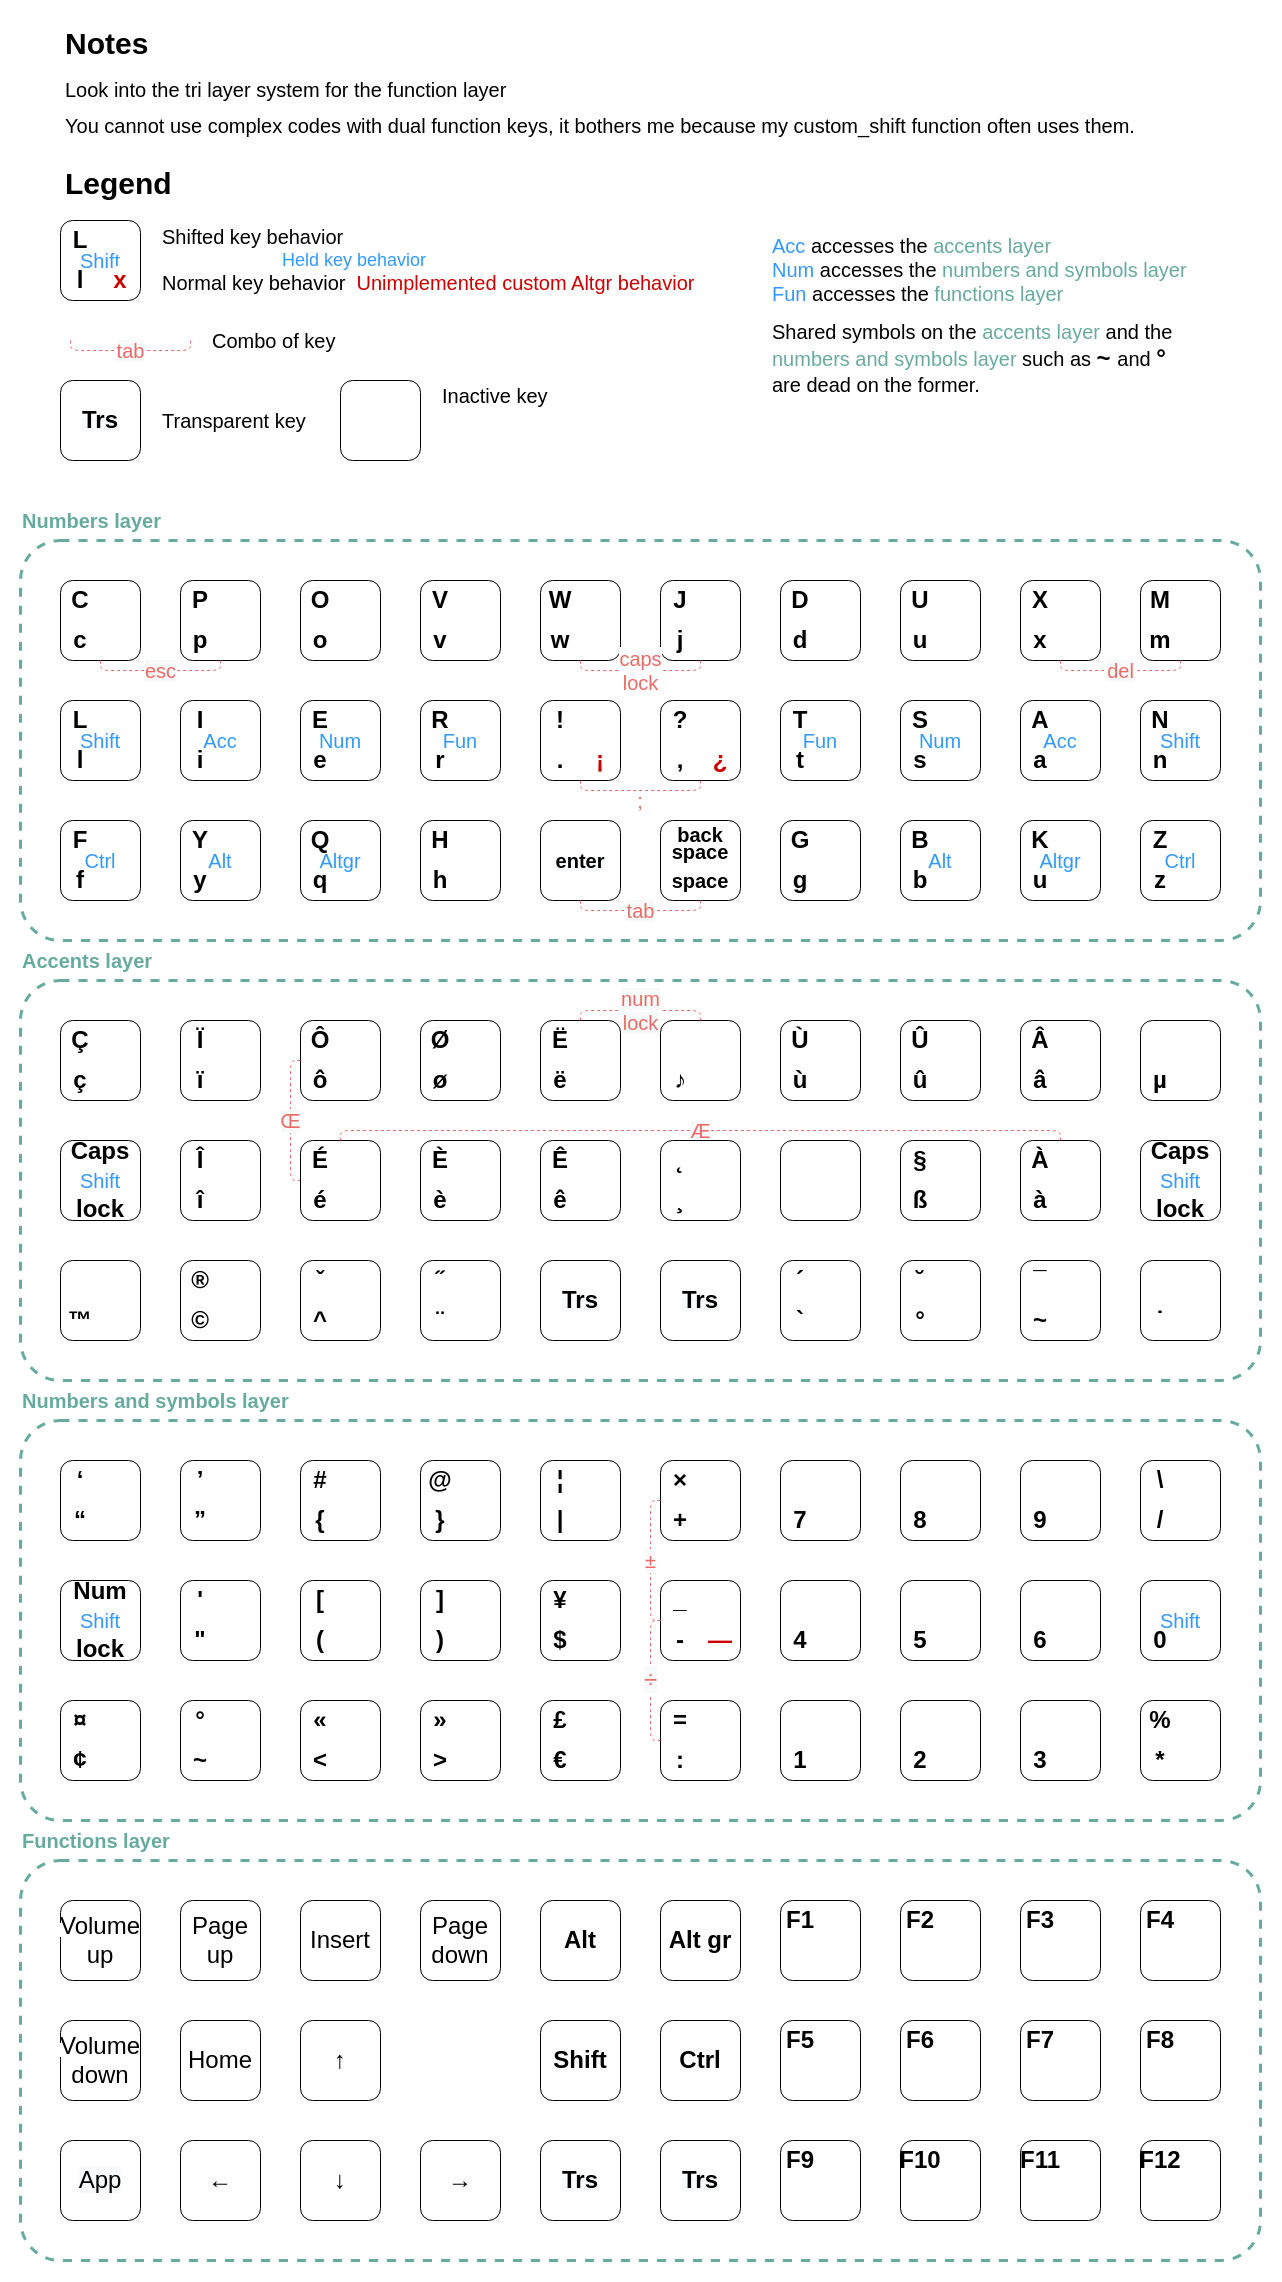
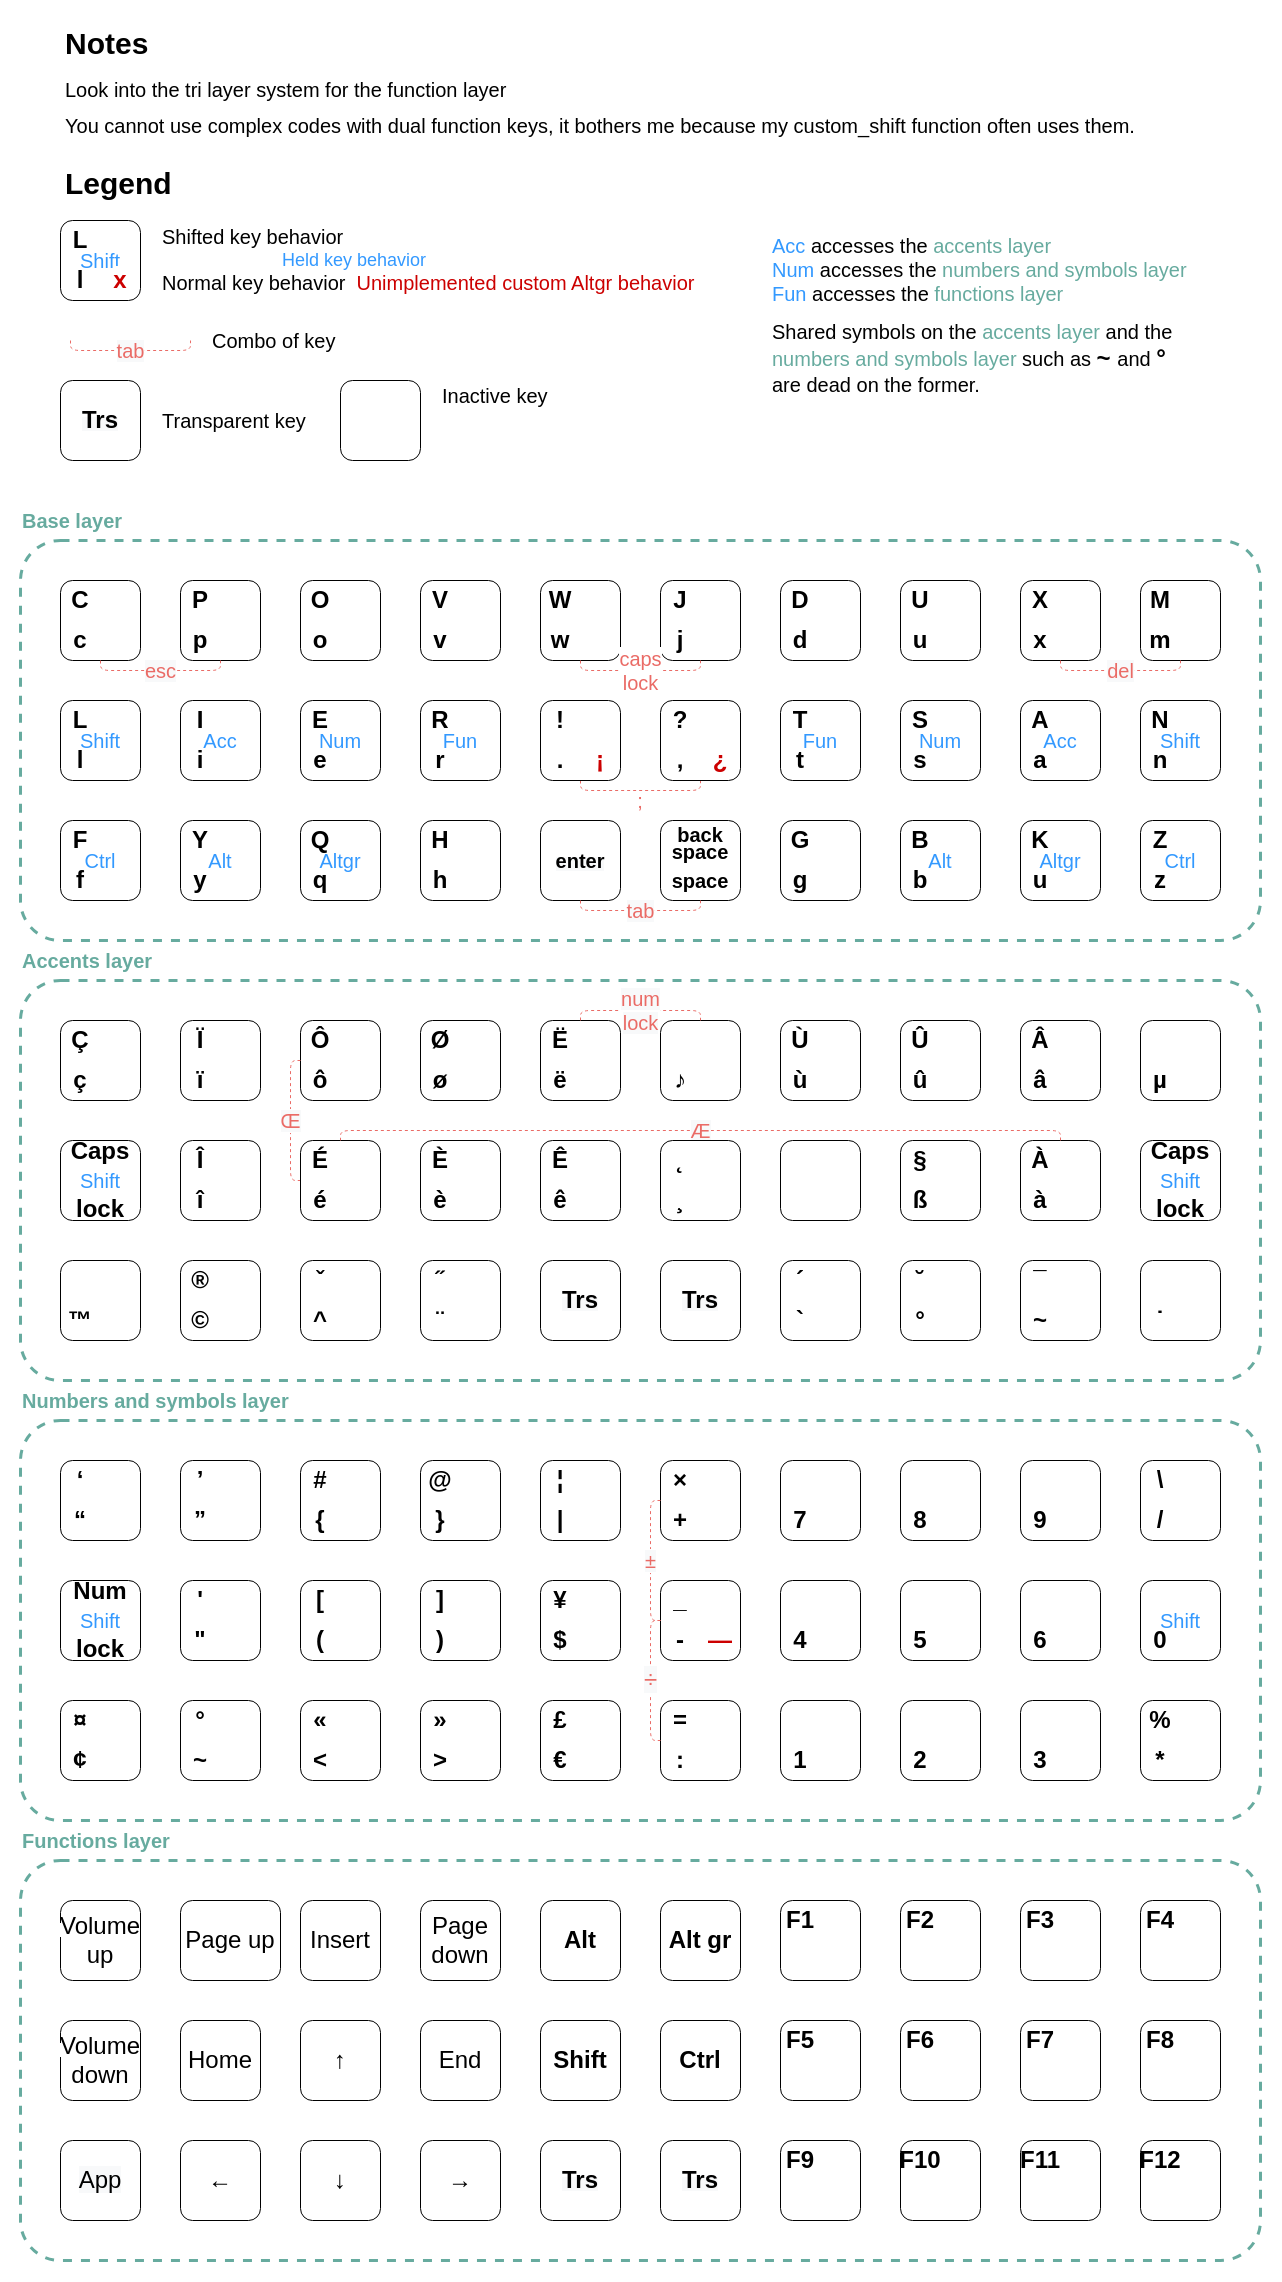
(63, 521) -> (53, 521)
(221, 1941) -> (231, 1941)
none -> (461, 2061)
